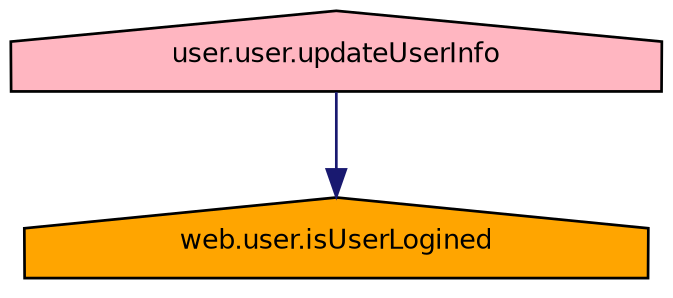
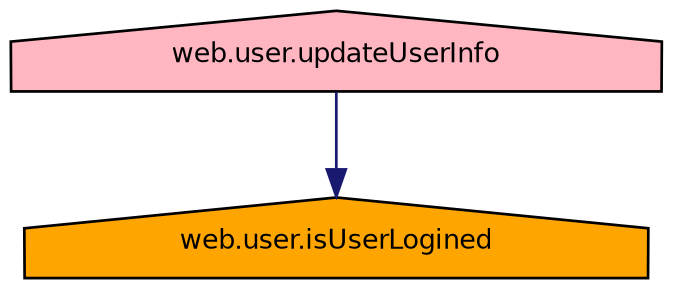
(336, 55) -> (336, 55)
